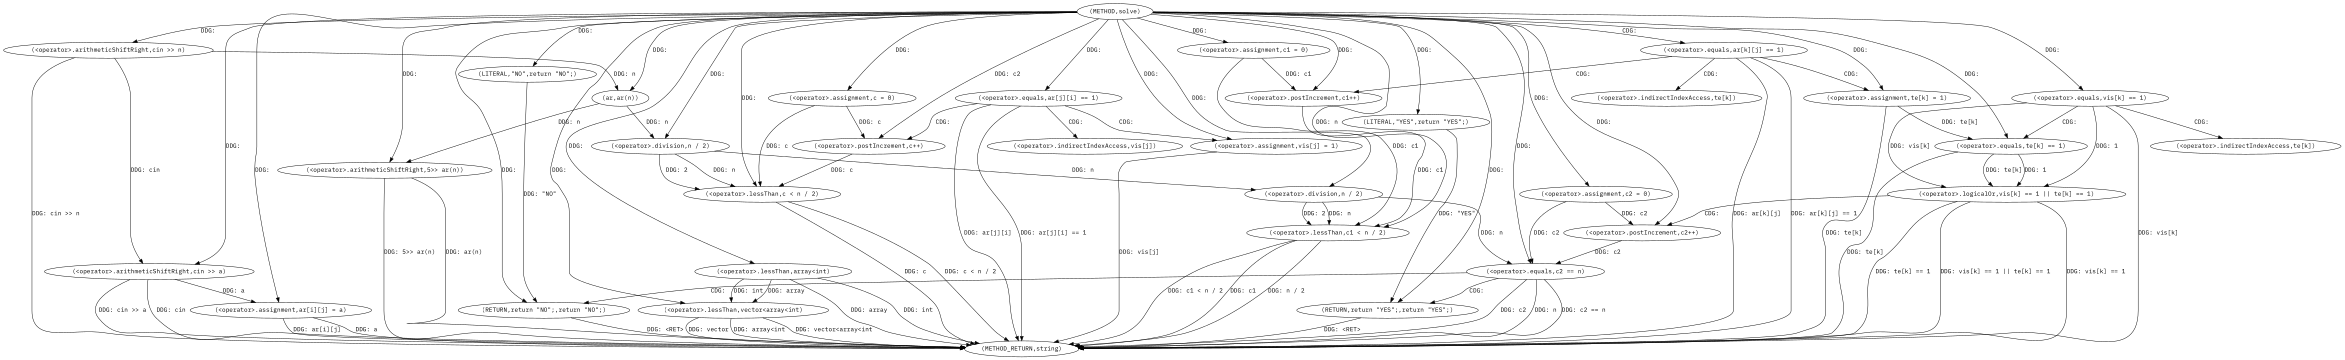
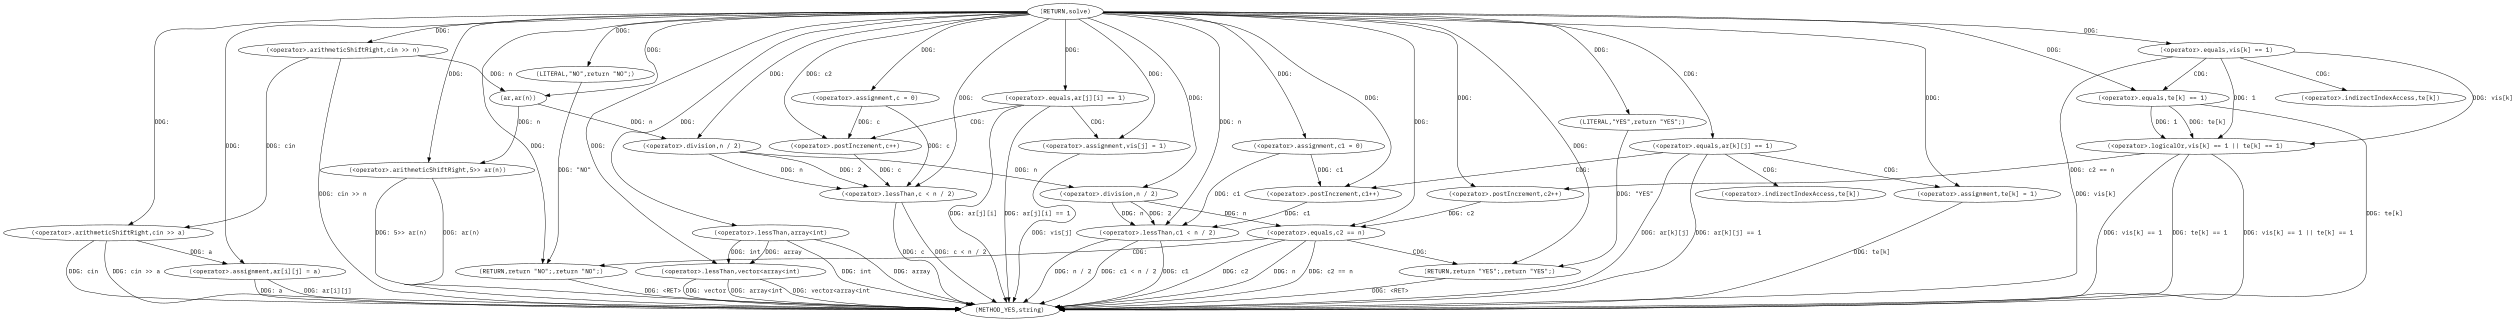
(1115, 12) -> (1065, 12)
(1931, 126) -> none
(1085, 146) -> none
(1596, 194) -> none
(1714, 214) -> (2092, 170)
(1022, 349) -> (1010, 310)
